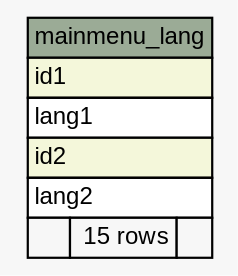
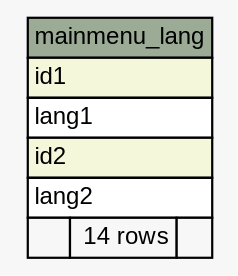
(127, 237) -> (127, 237)
